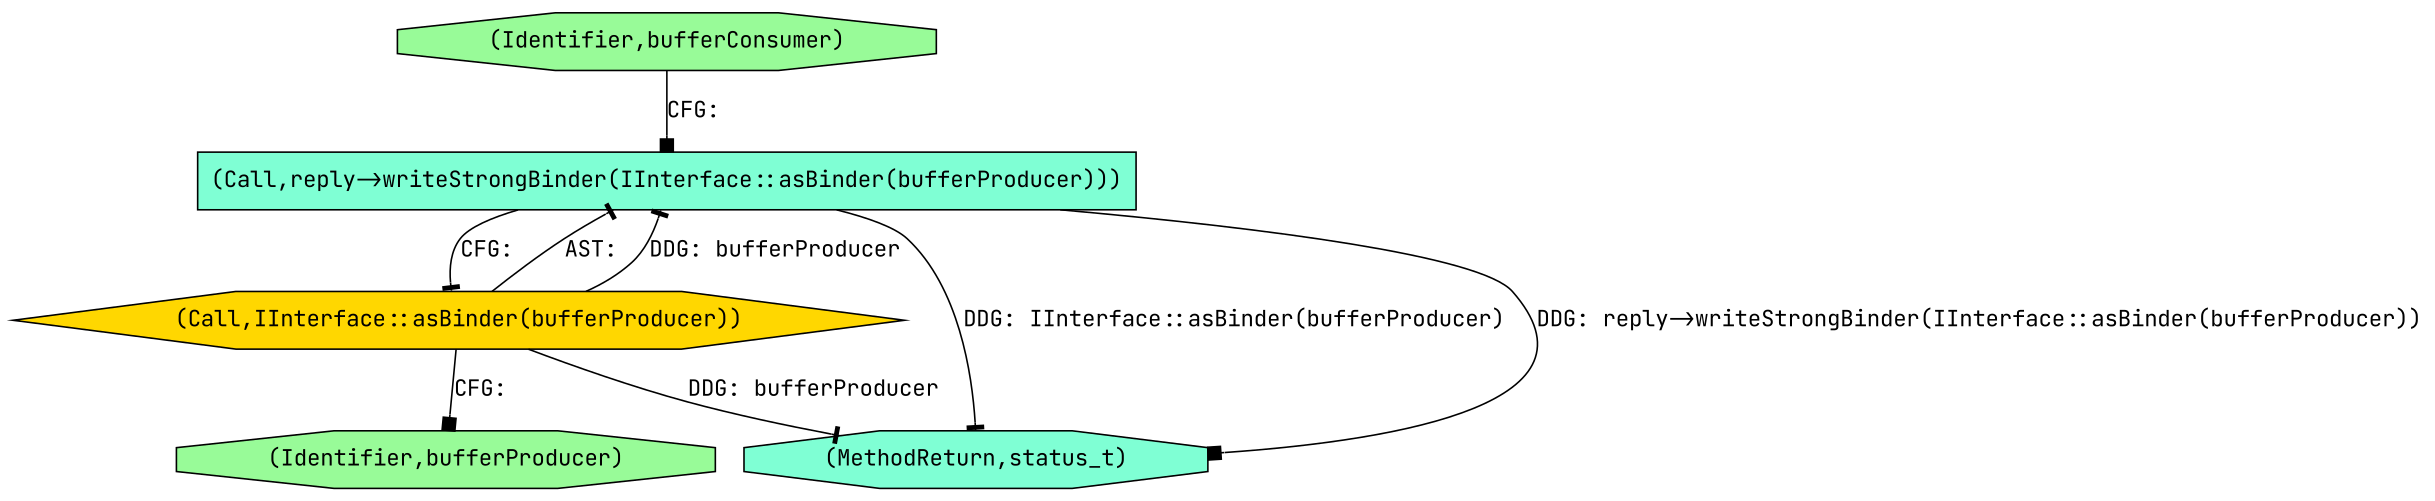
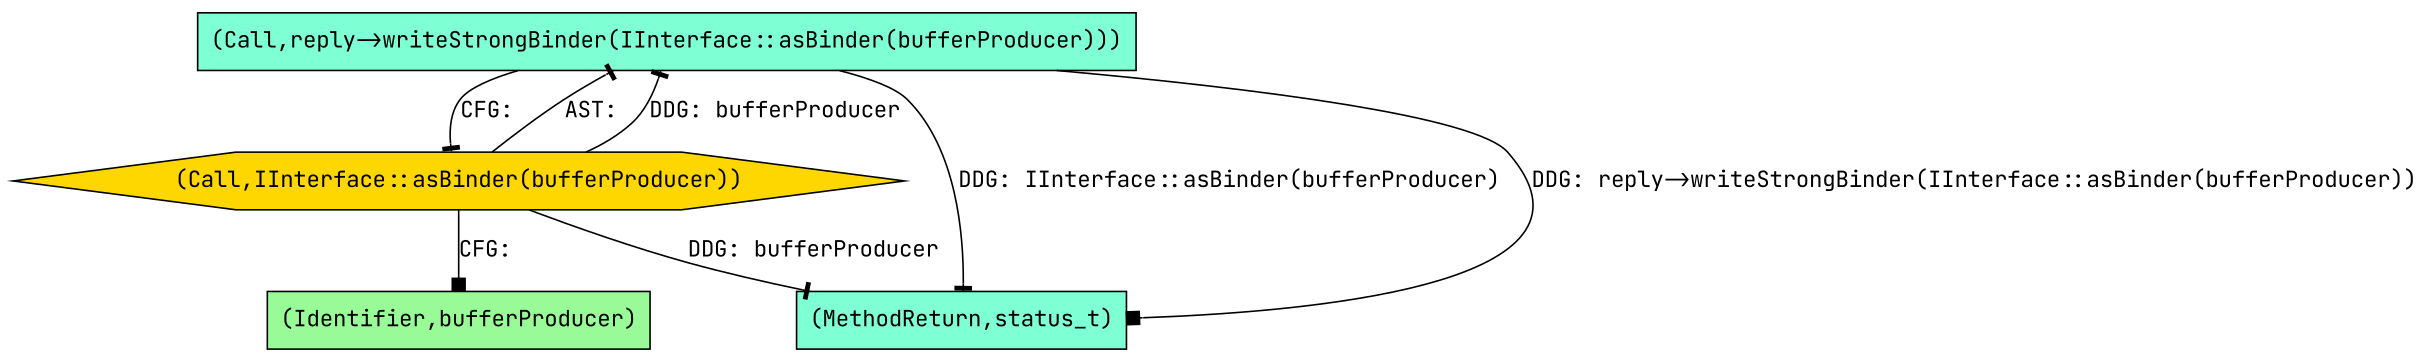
(667, 42) -> none
(446, 460) -> (459, 320)
(976, 460) -> (962, 320)
